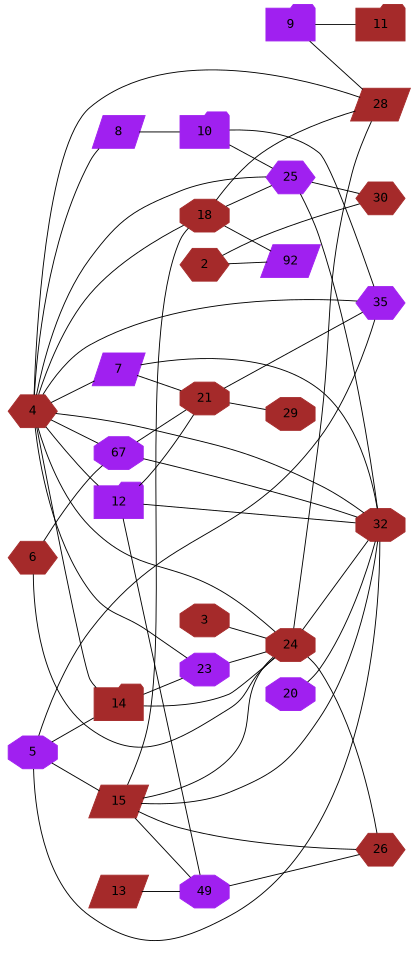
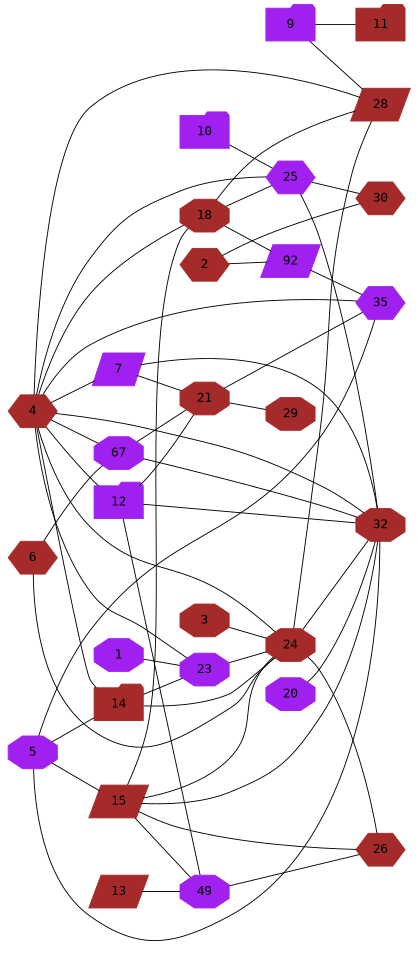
(119, 132) -> none
(332, 175) -> (340, 284)
none -> (119, 655)
